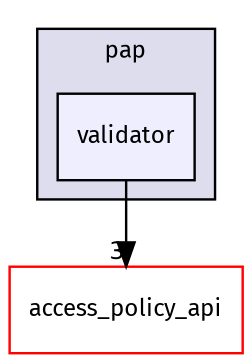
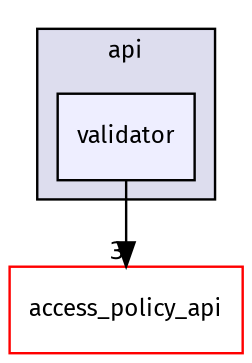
(126, 52) -> (126, 52)
